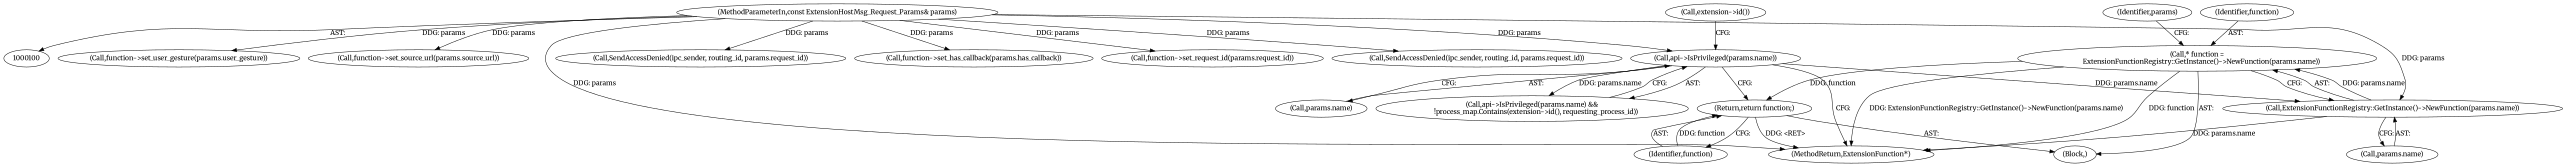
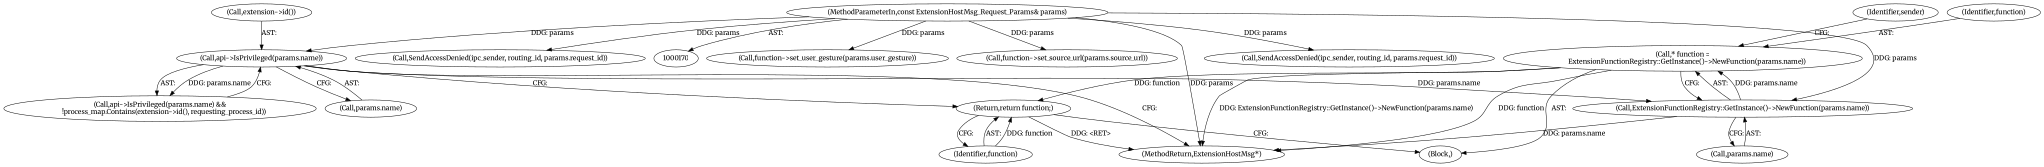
(2147, 12) -> (1896, 12)
(1724, 33) -> (270, 33)
(27, 58) -> (676, 58)
(974, 58) -> none
(1212, 58) -> none
(1932, 134) -> (1262, 134)
(1851, 155) -> (1202, 155)
